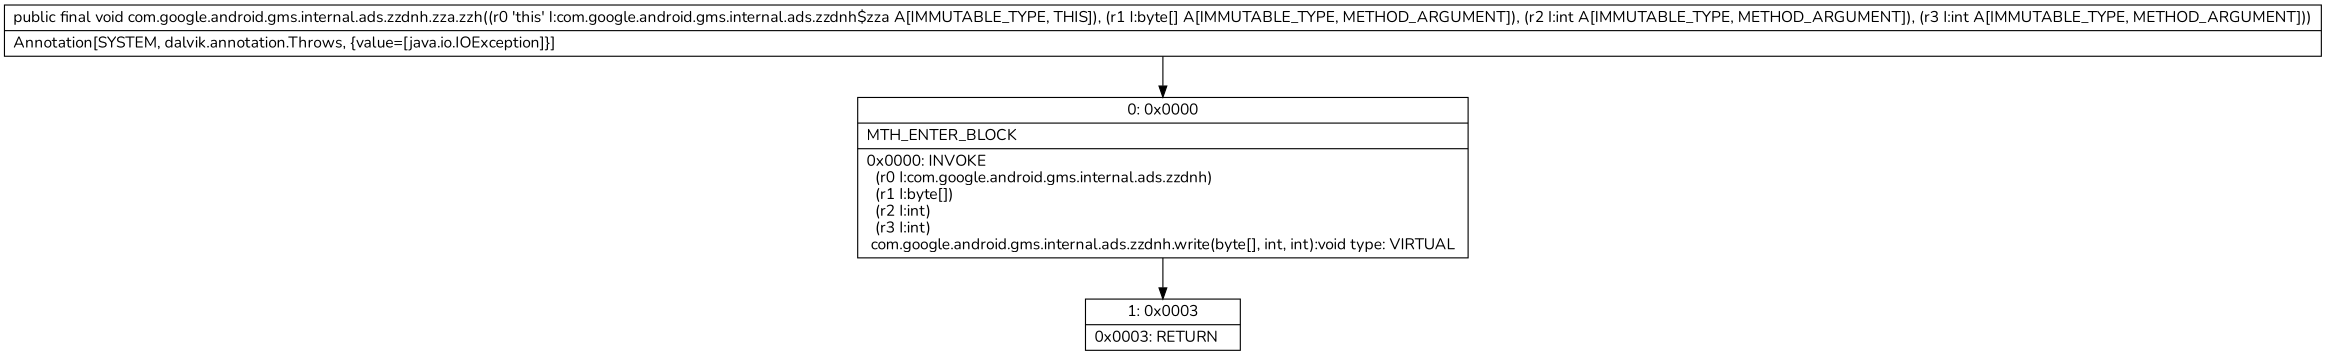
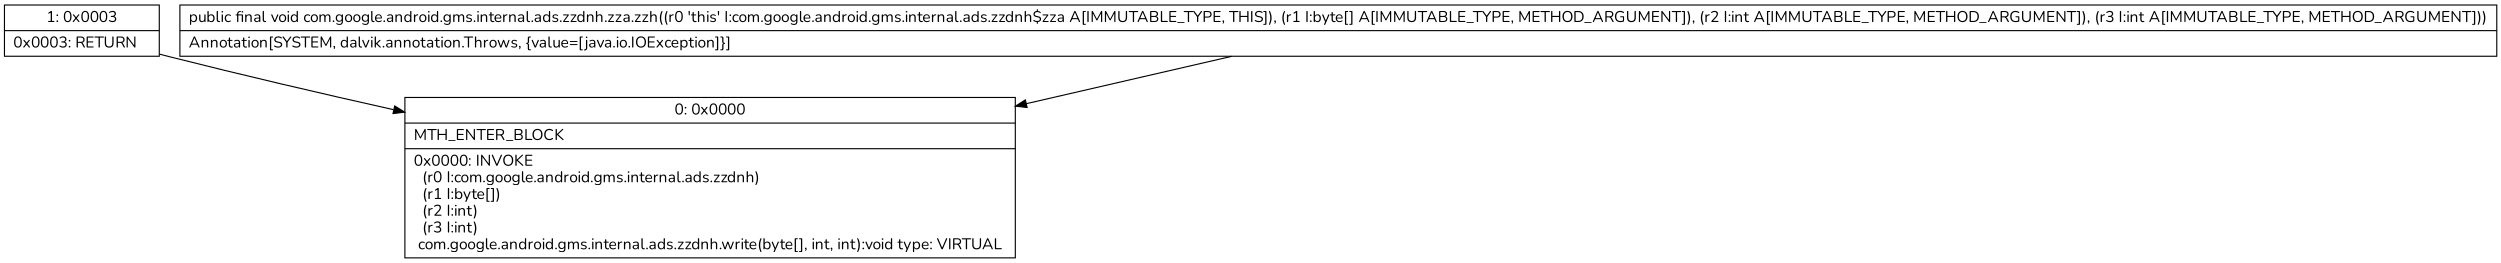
(1163, 273) -> (276, 83)
